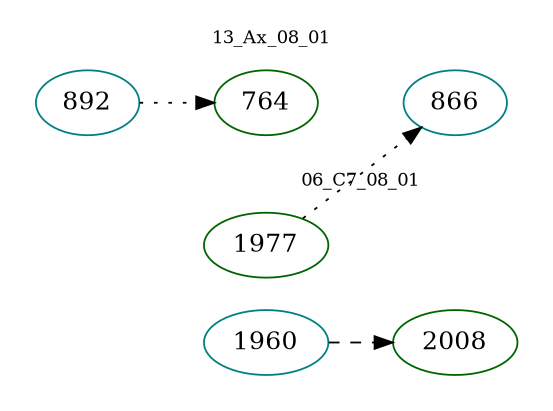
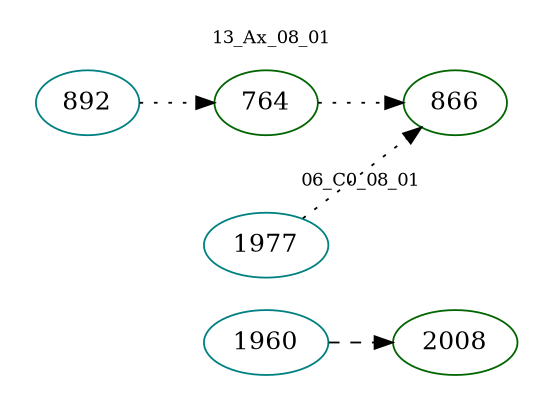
none -> (352, 103)
(455, 103) -> (455, 103)
(361, 181) -> (361, 181)
(266, 245) -> (266, 245)
